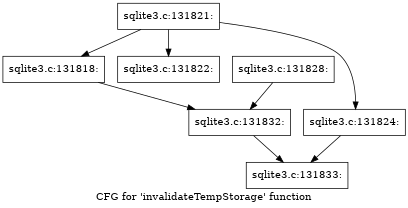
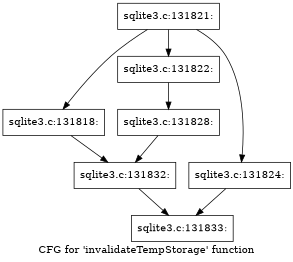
none -> (169, 92)
